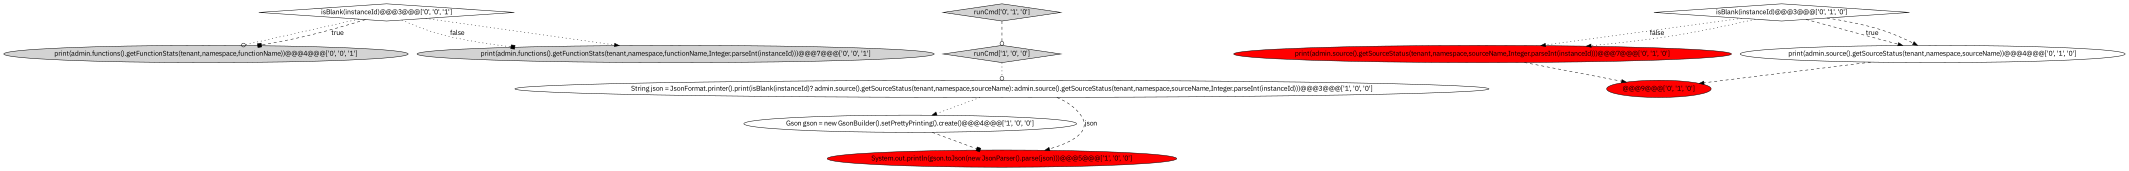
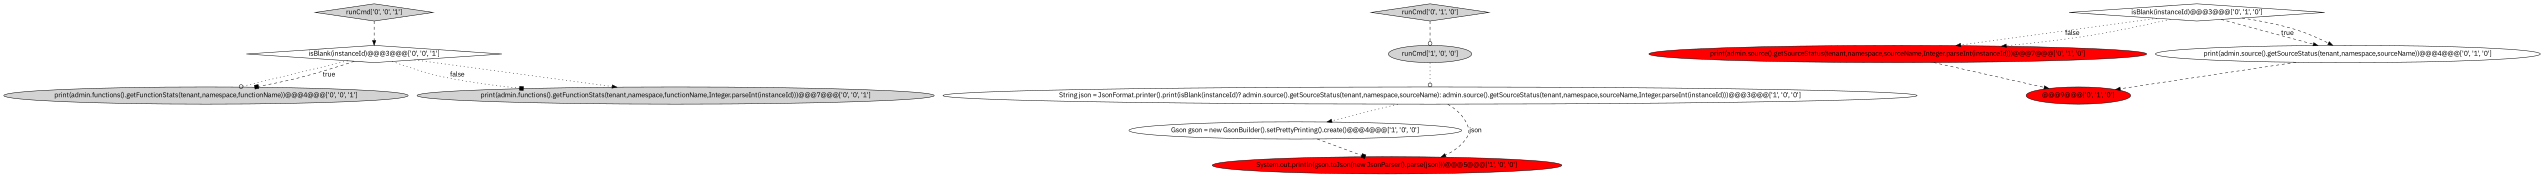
none -> (374, 12)
(1002, 54) -> (1430, 54)
